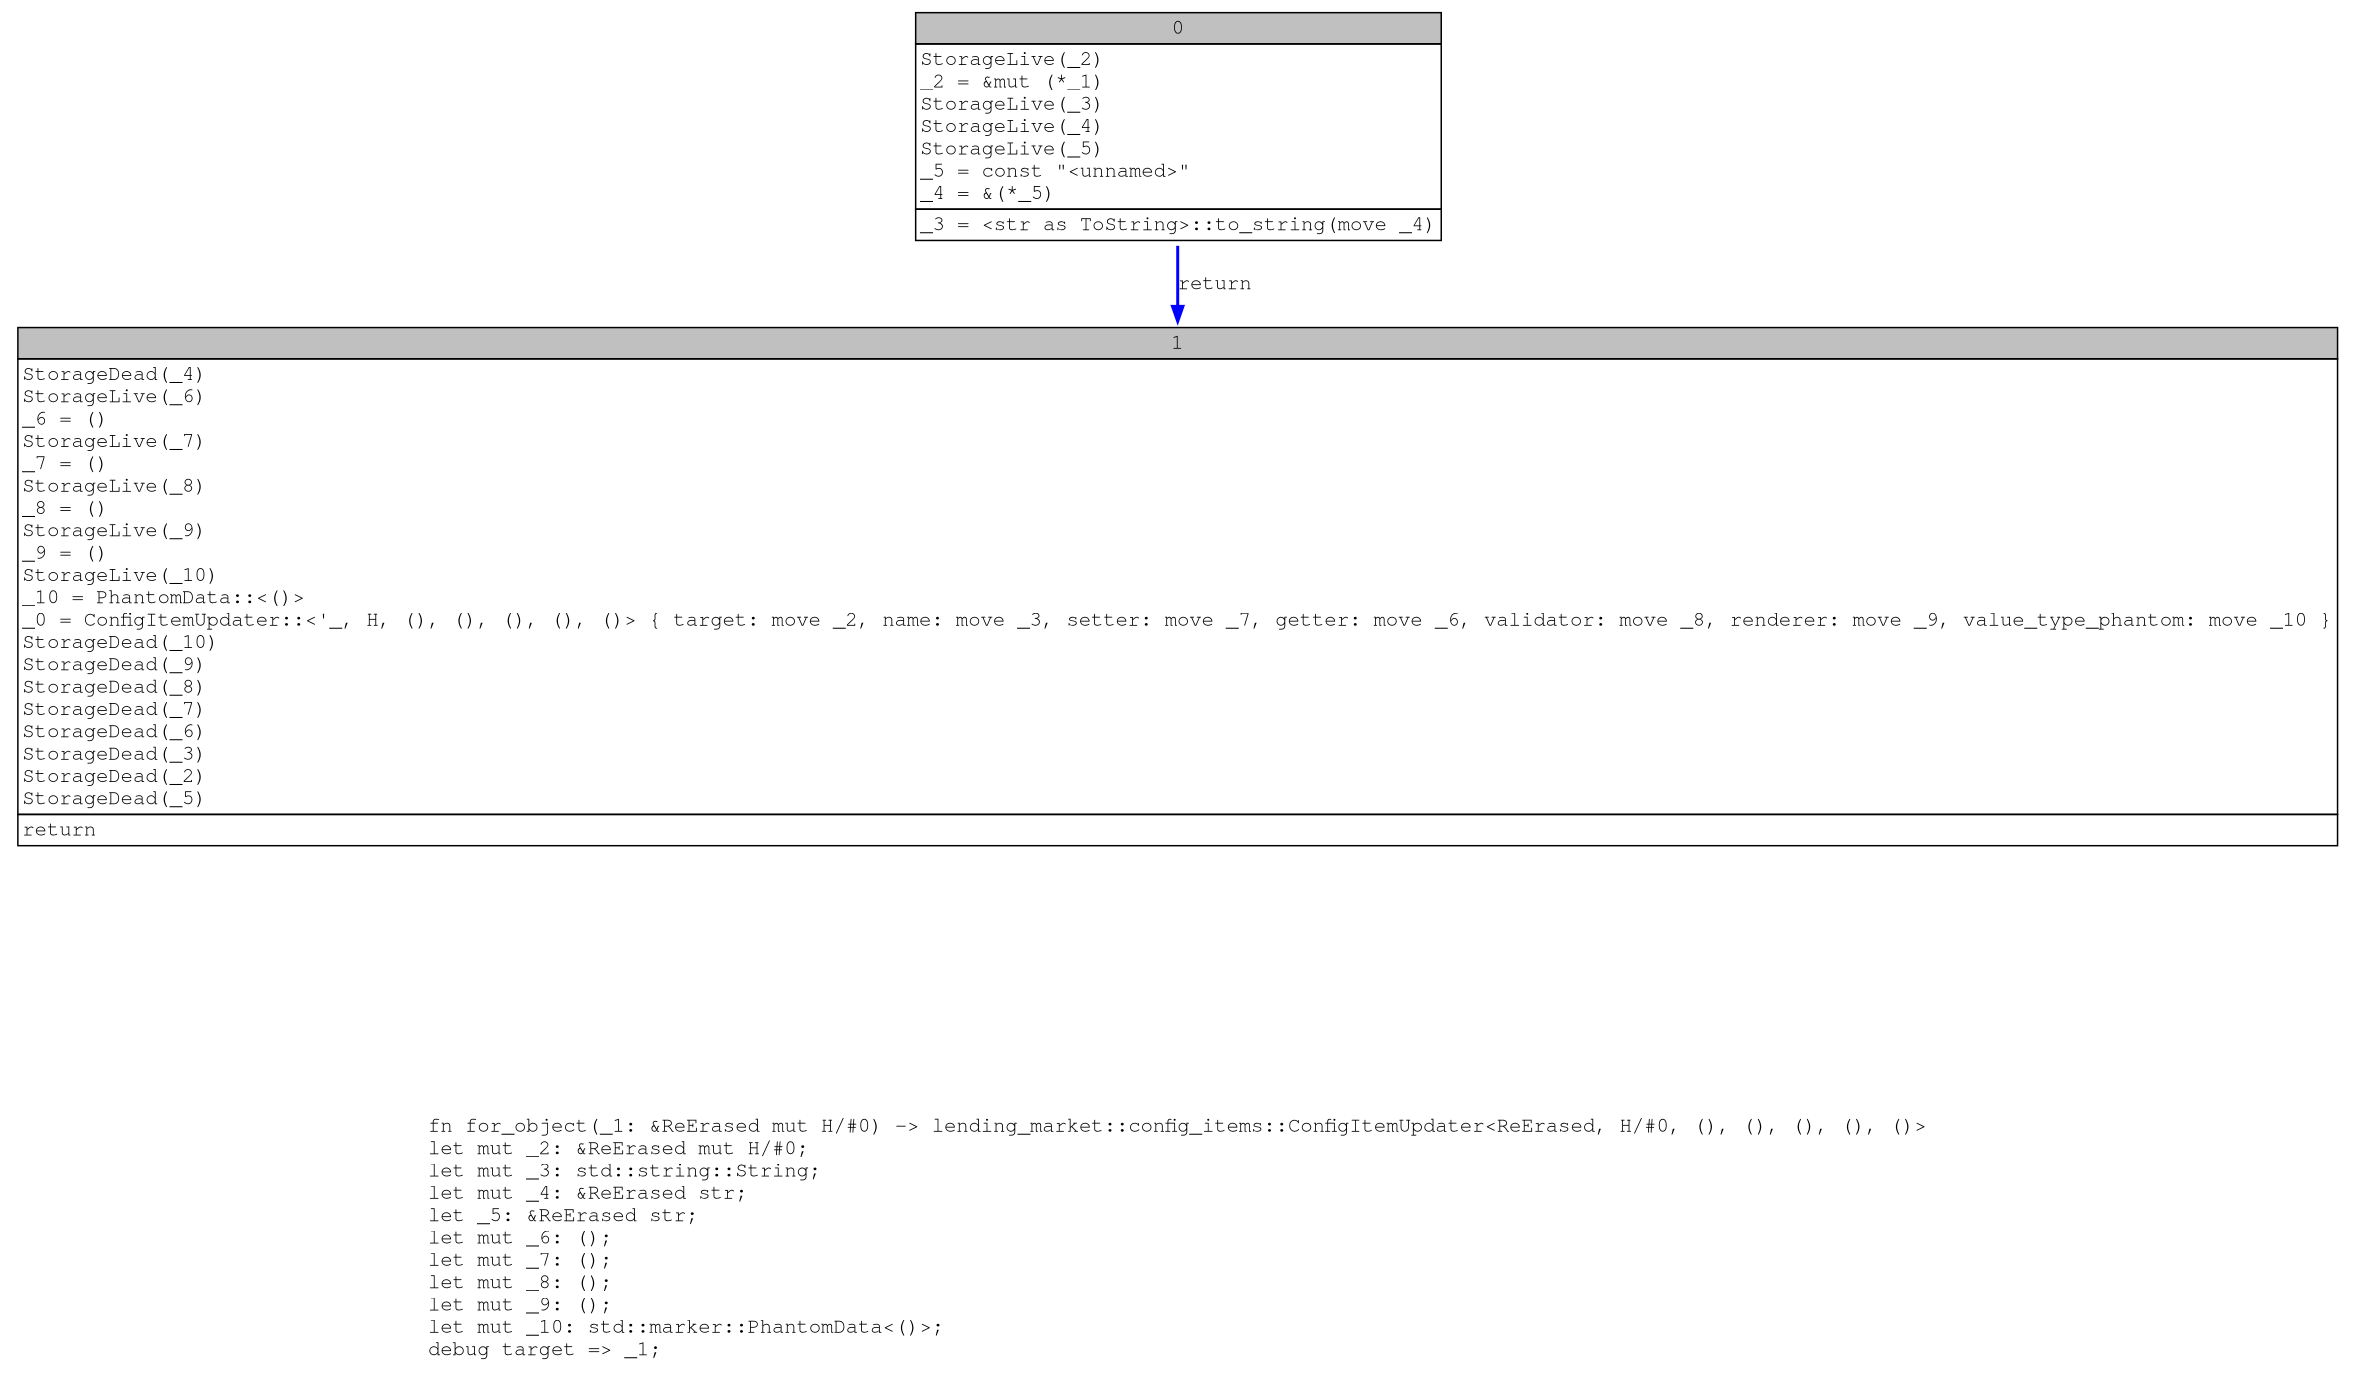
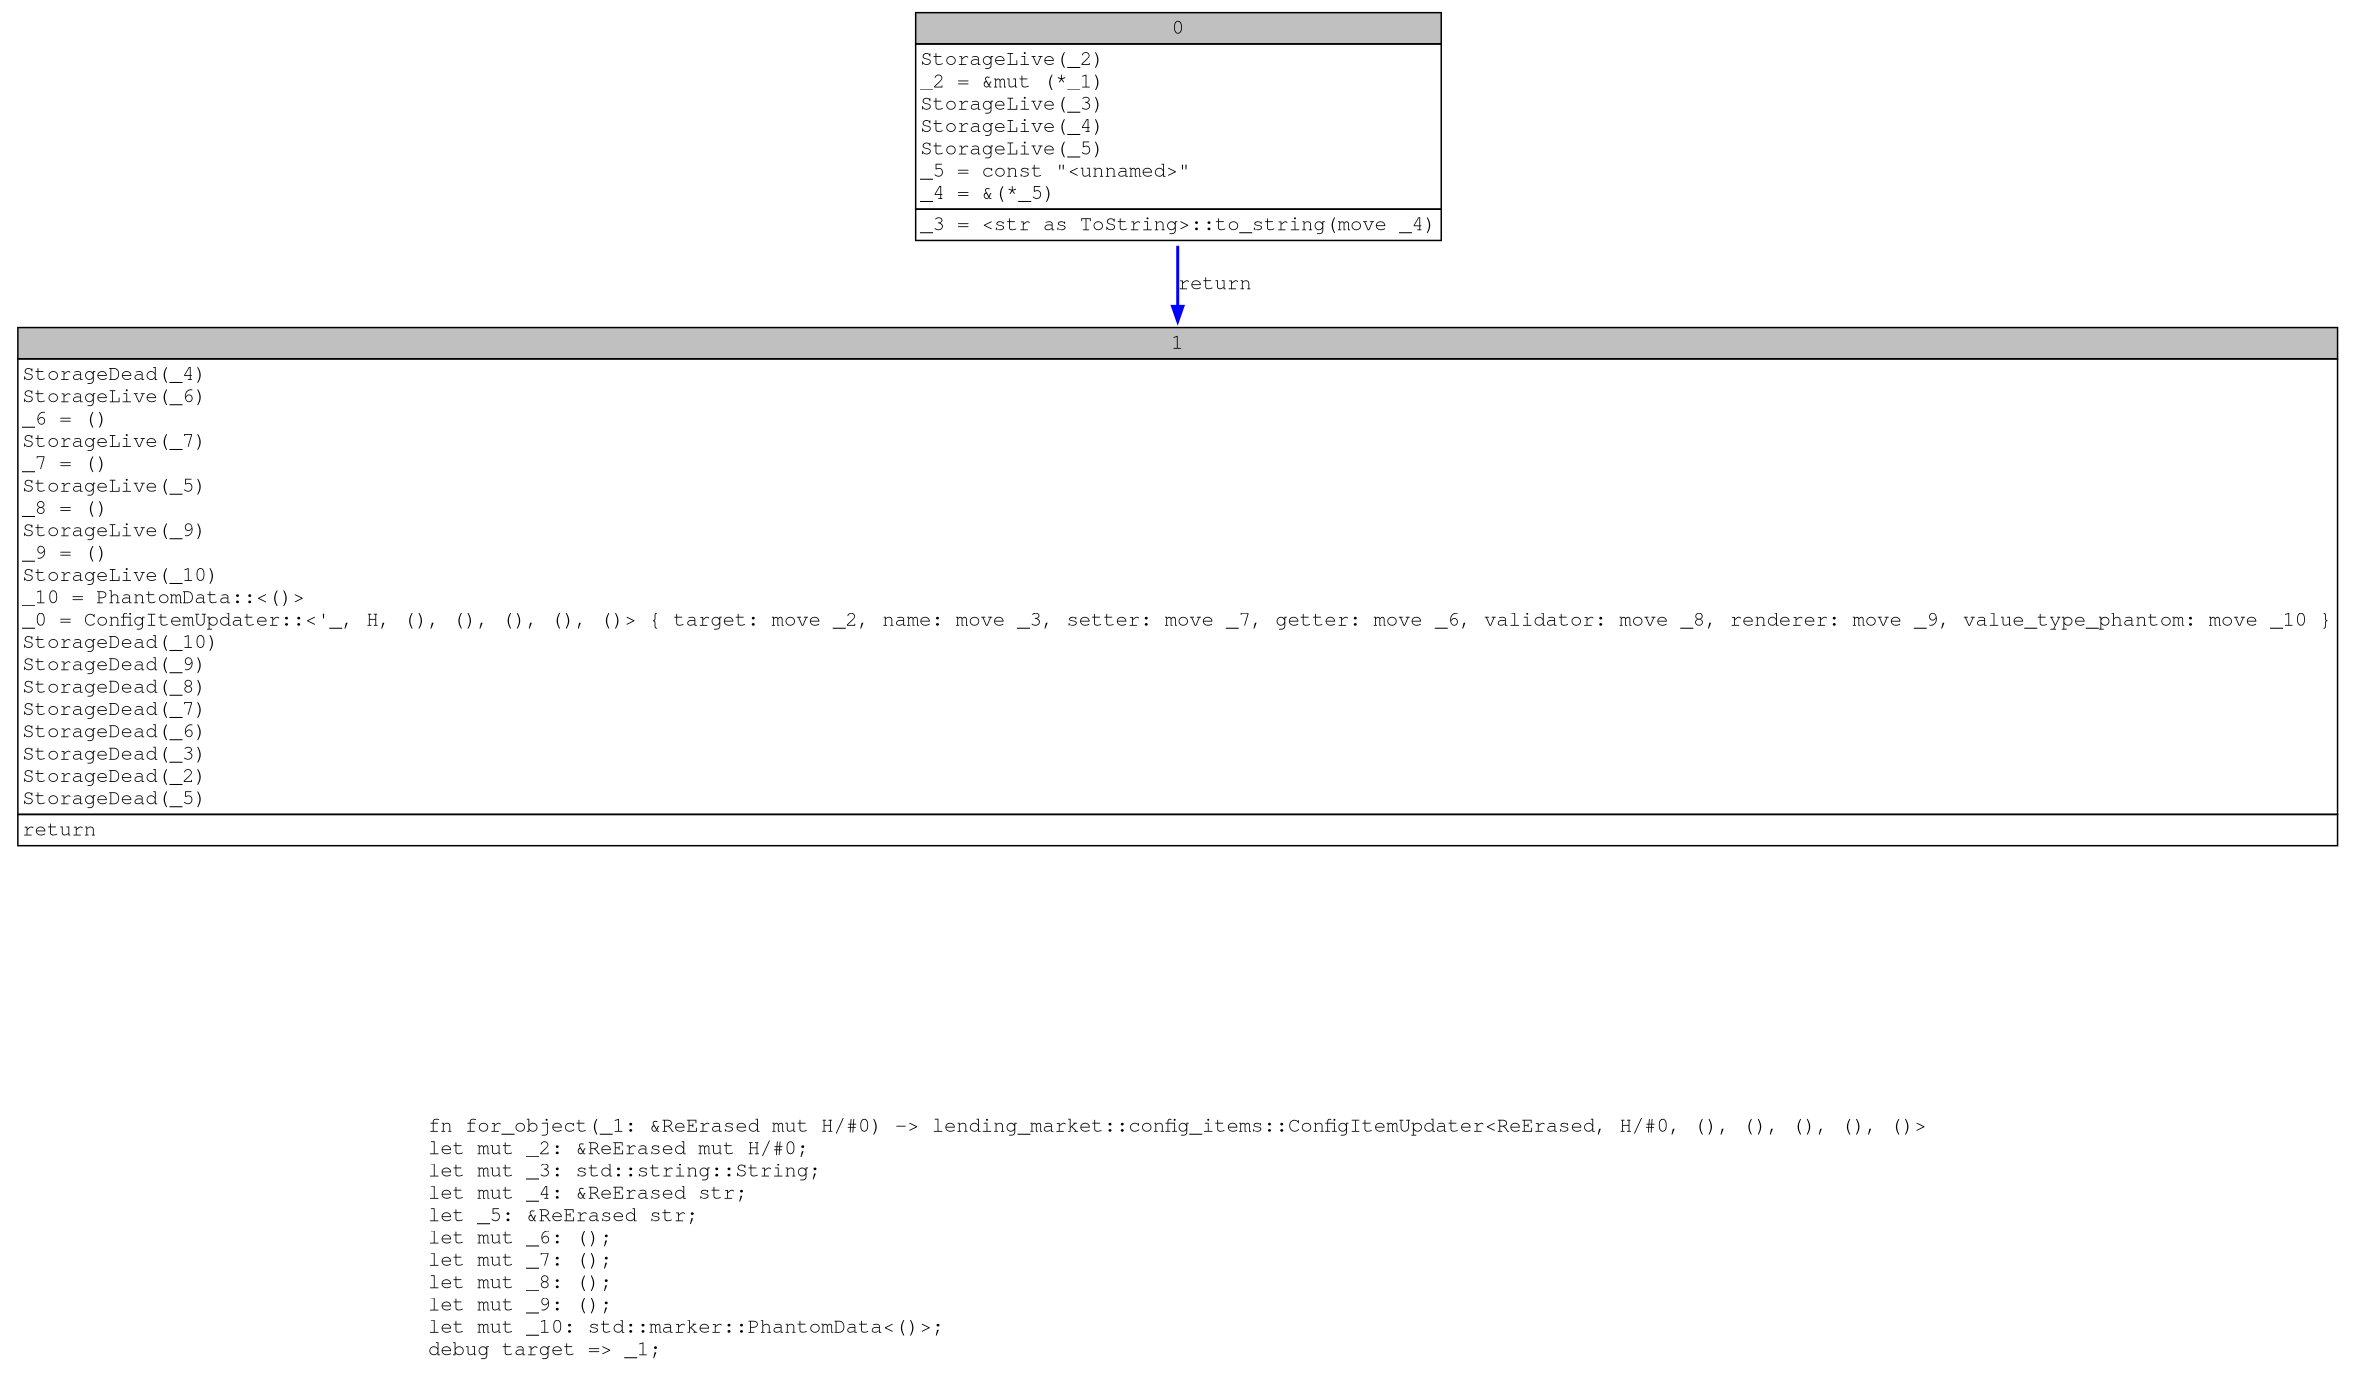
(115, 485) -> (115, 485)
